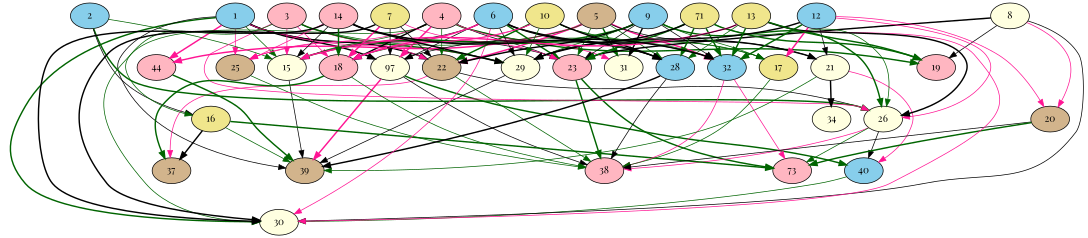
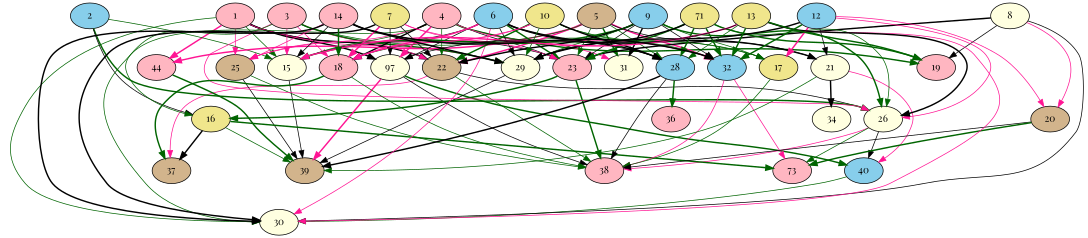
(235, 16) -> (235, 16)
none -> (555, 42)
(137, 103) -> (265, 112)
none -> (671, 119)
(694, 151) -> (391, 109)
(11, 153) -> (11, 153)
